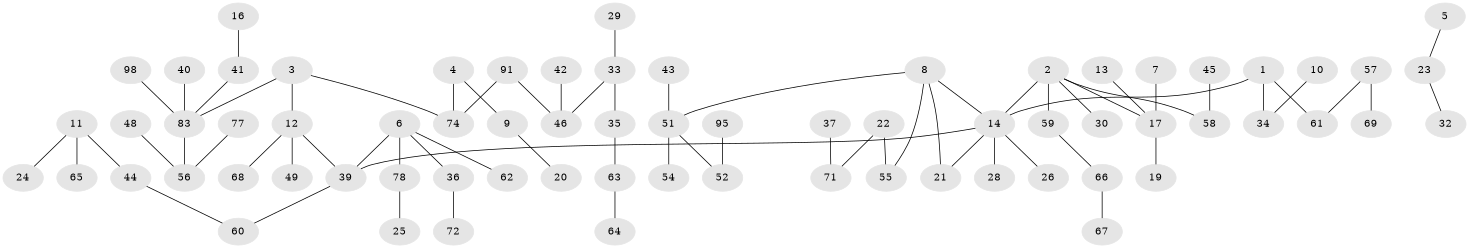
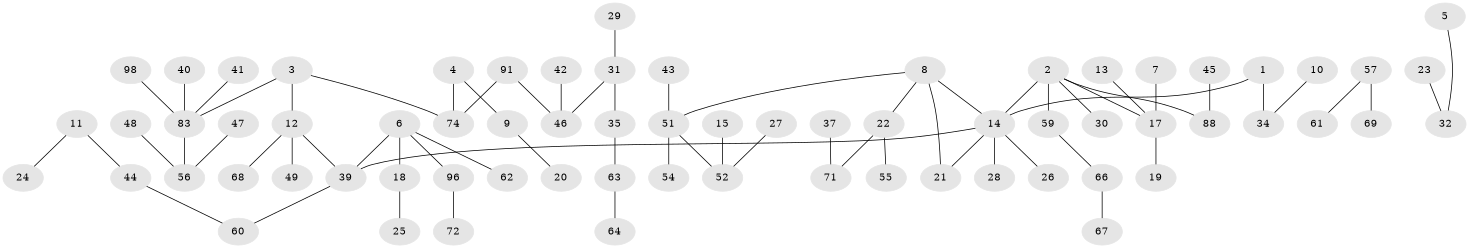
(238, 16) -> none
(1435, 43) -> (1453, 70)
(615, 70) -> (615, 70)
(1287, 94) -> none
(238, 124) -> (238, 124)
(723, 124) -> (723, 124)
none -> (776, 124)
(1210, 124) -> (1210, 124)
(915, 127) -> (904, 97)
(77, 178) -> none
(400, 178) -> (400, 178)
(454, 178) -> (454, 178)
